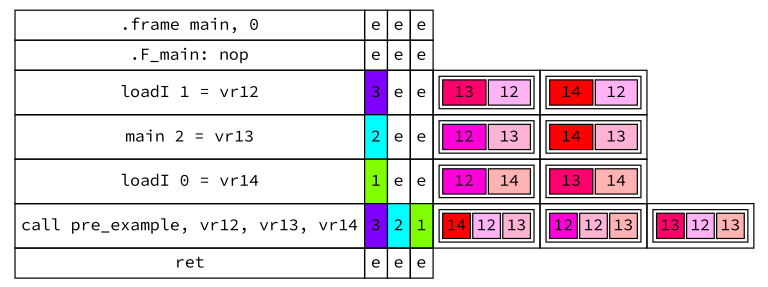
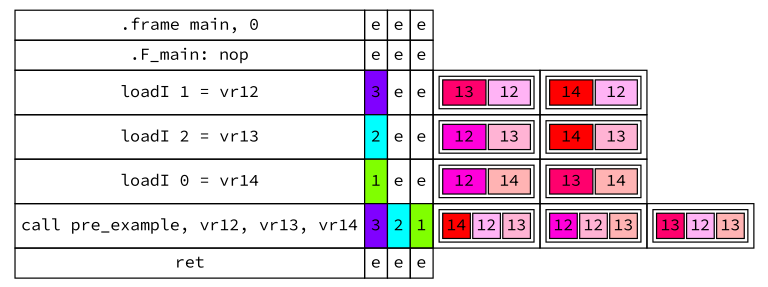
(190, 136) -> (190, 136)
